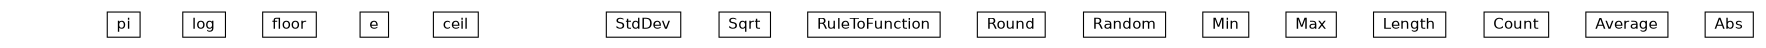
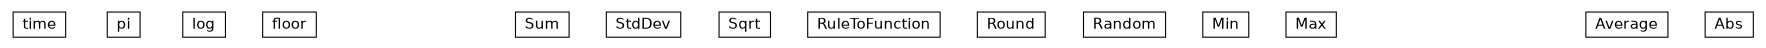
none -> (39, 24)
(374, 24) -> none
(455, 24) -> none
none -> (542, 24)
(1410, 24) -> none
(1516, 24) -> none
